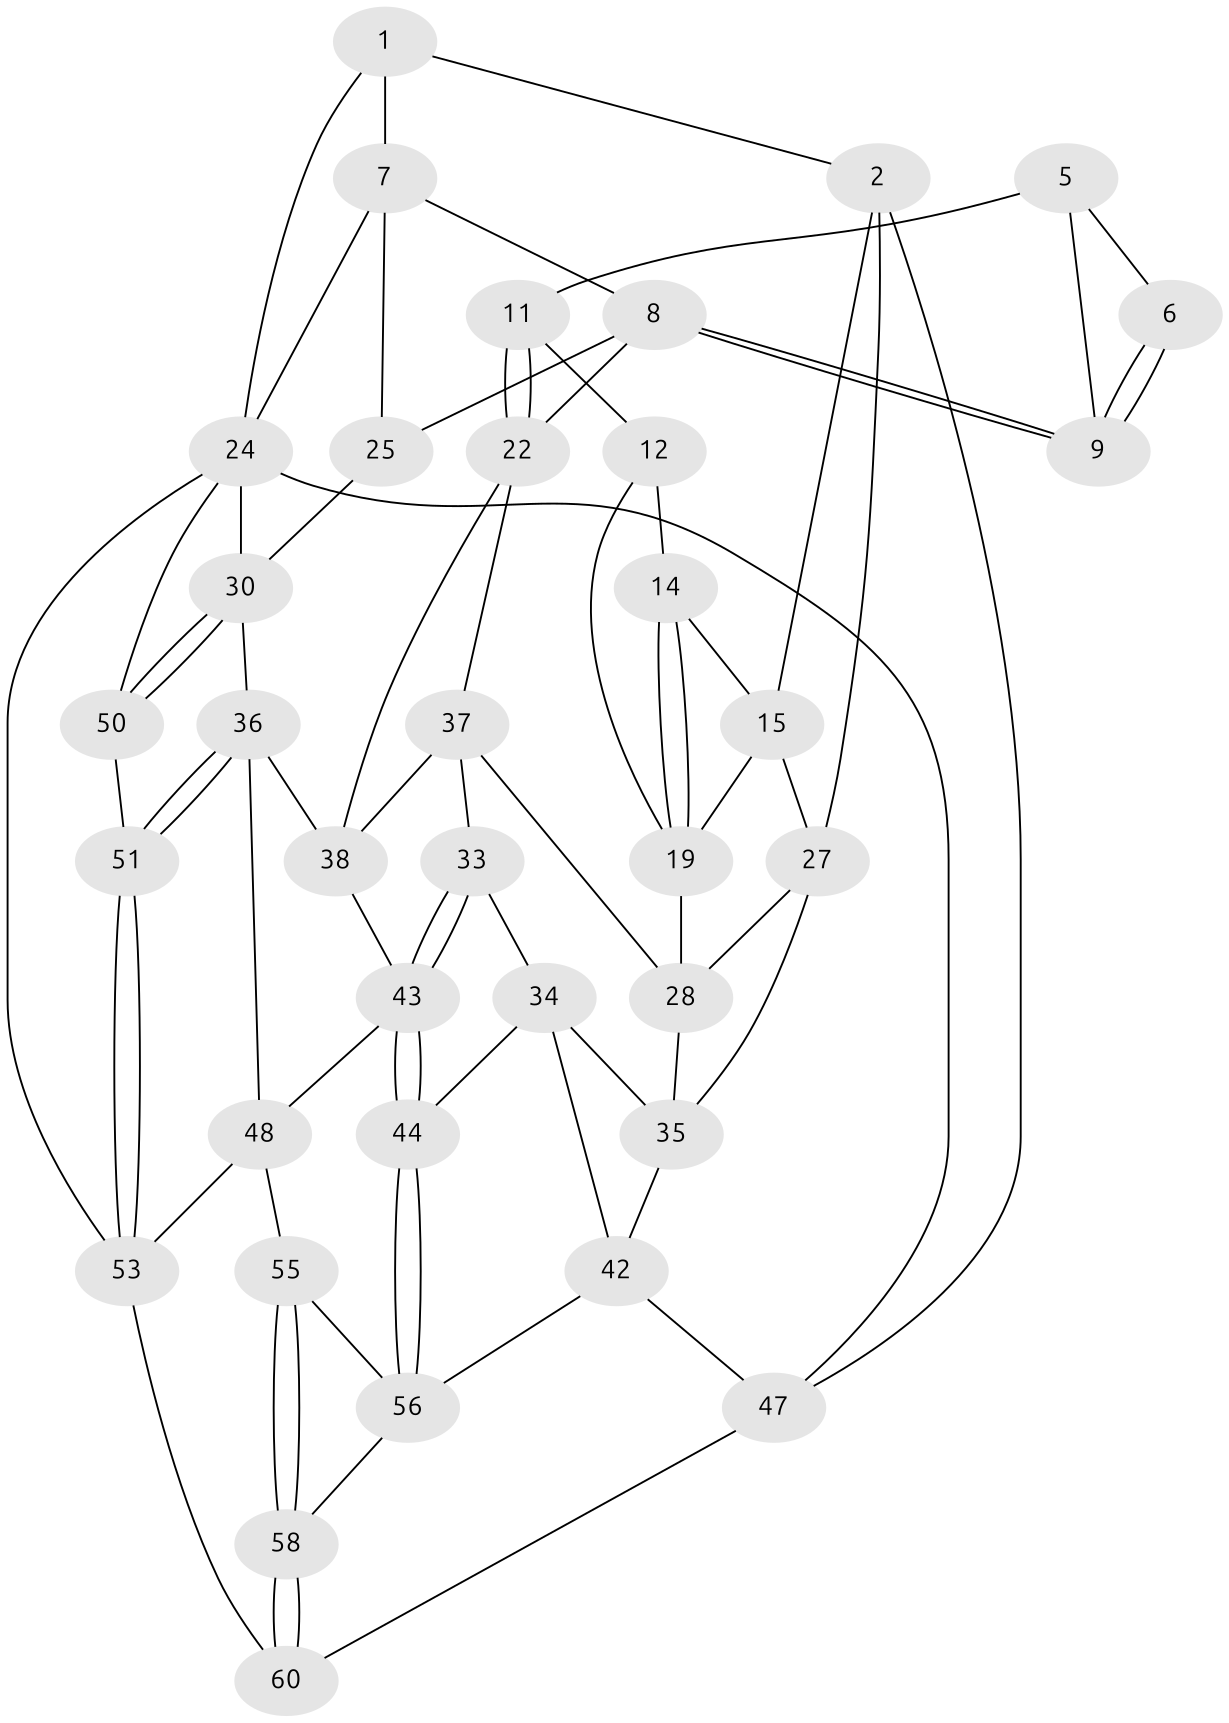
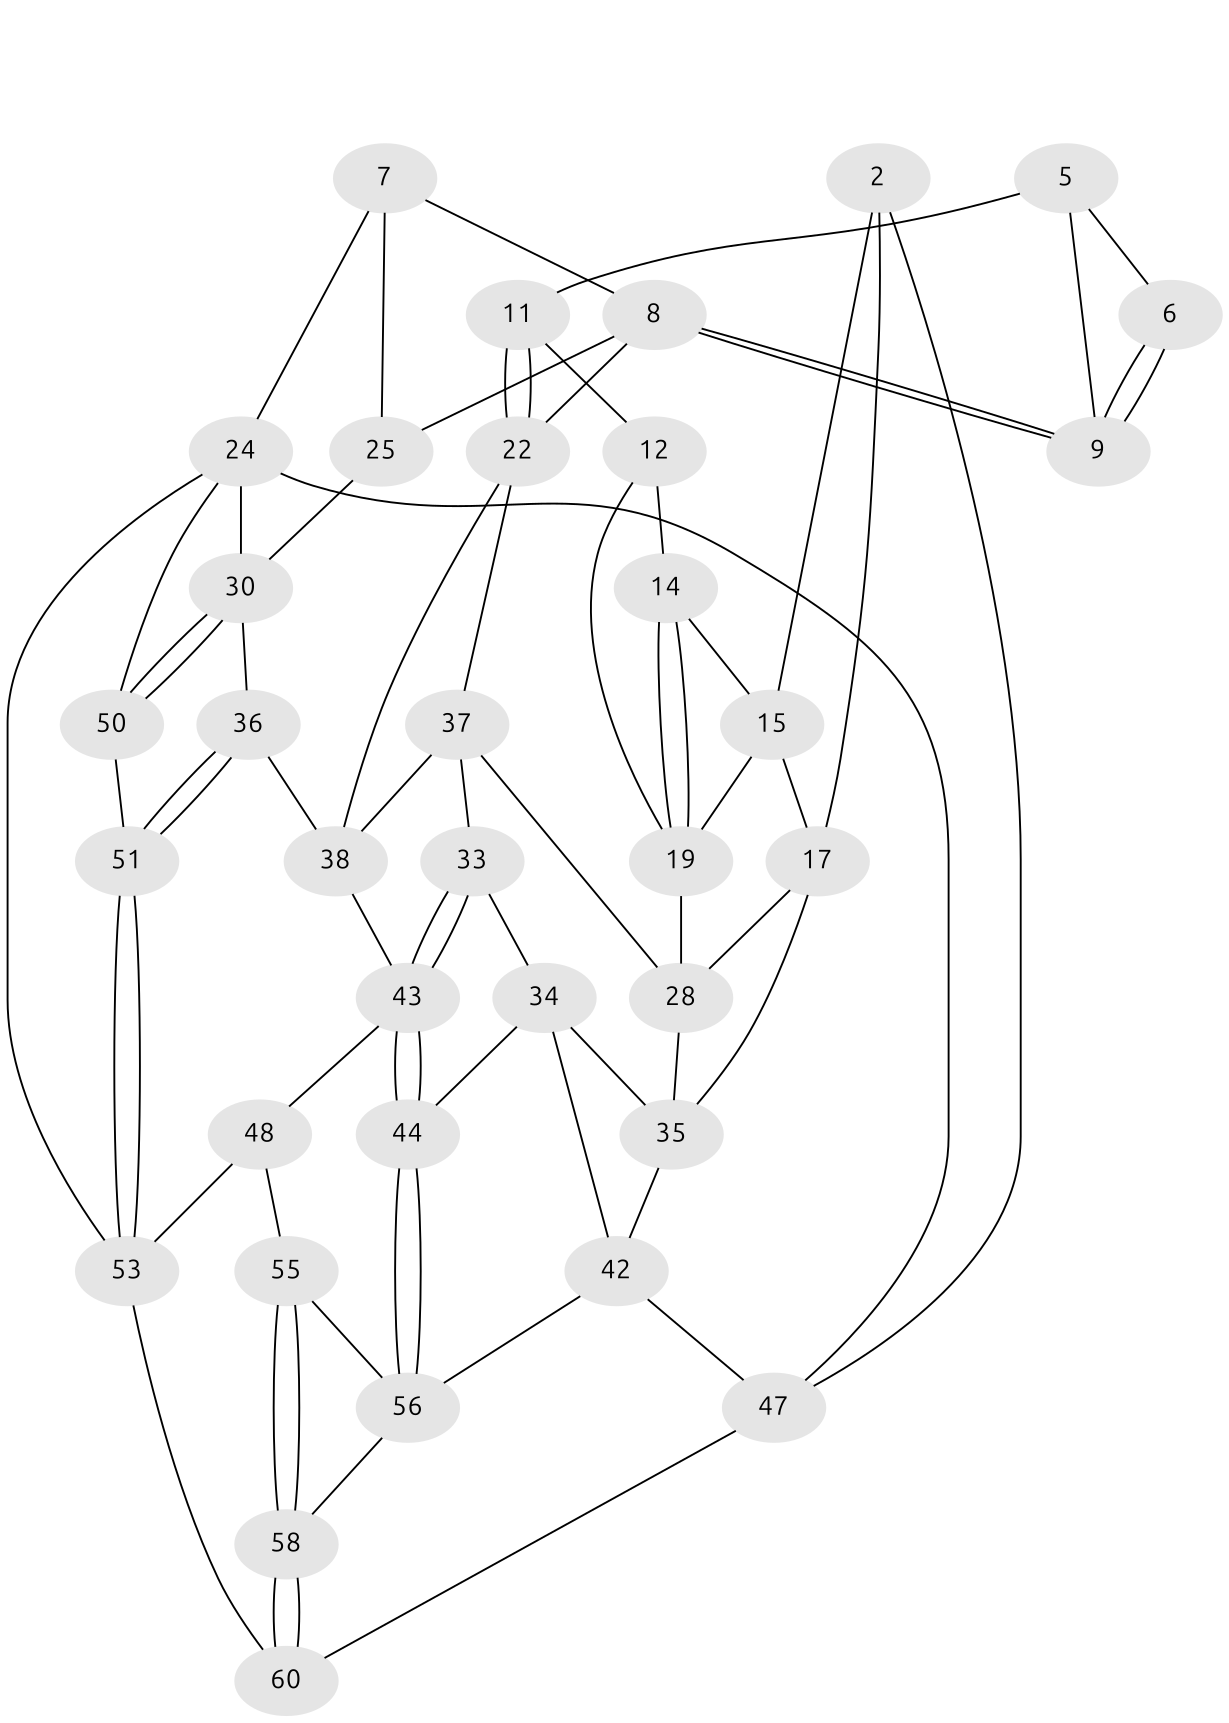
(385, 42) -> none
(818, 861) -> (818, 861)
(254, 930) -> none
